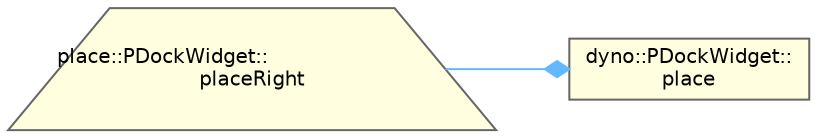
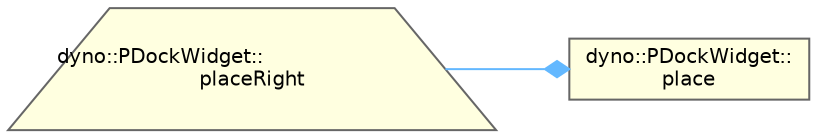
(252, 69) -> (252, 69)
